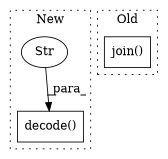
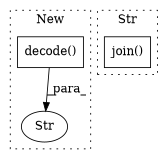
(127, 20) -> (127, 20)
(47, 85) -> (48, 85)
